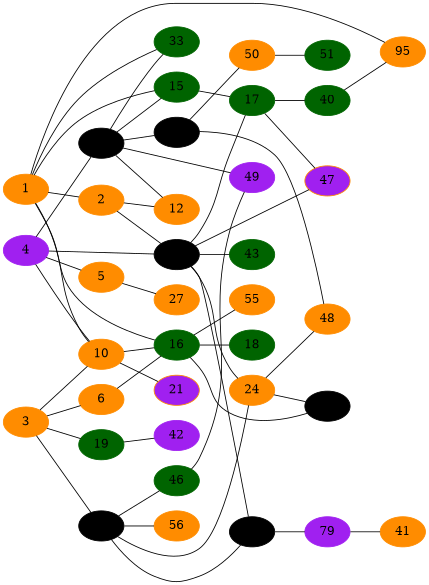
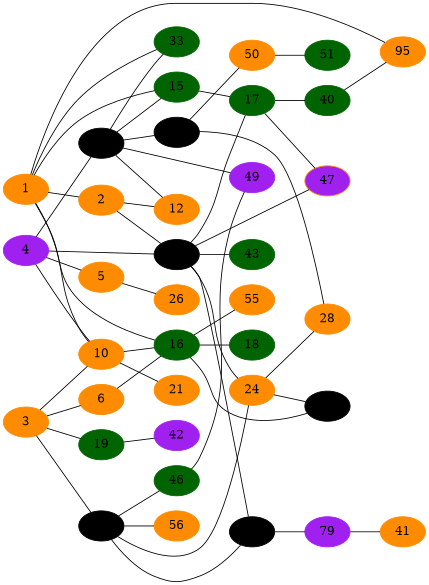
(177, 300) -> (177, 300)
(327, 319) -> (327, 319)
(177, 390) -> (177, 390)
